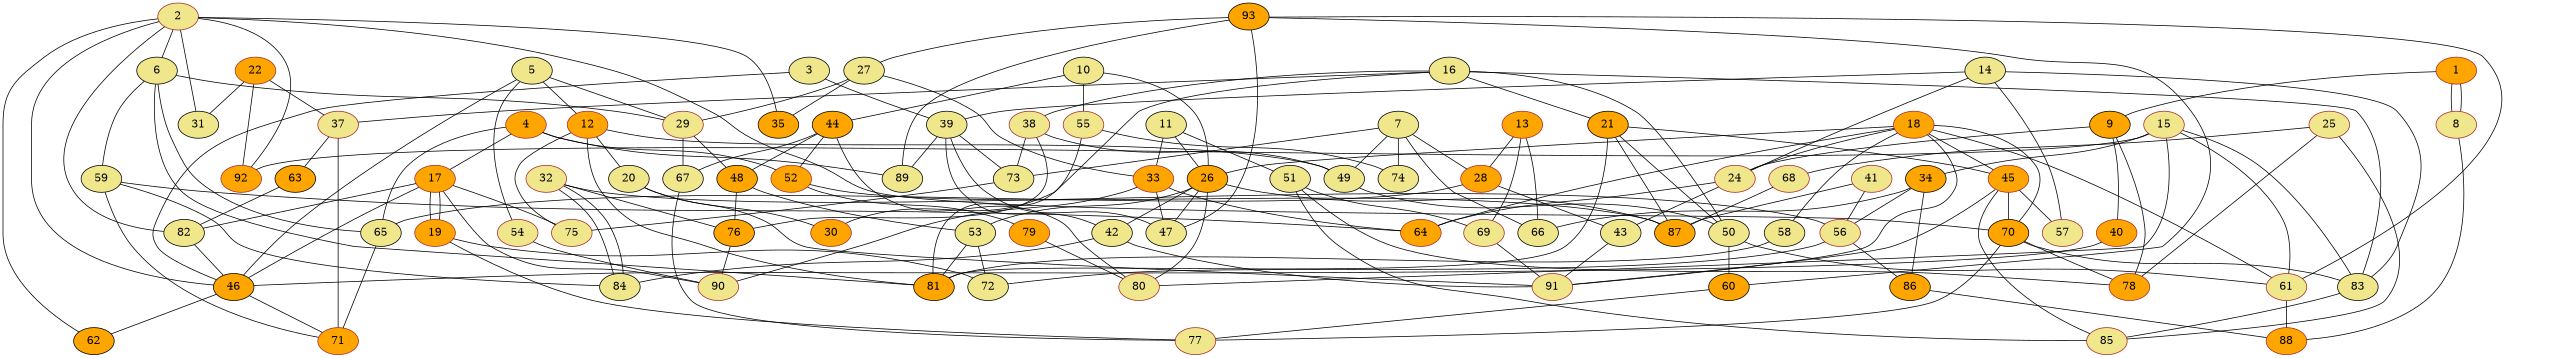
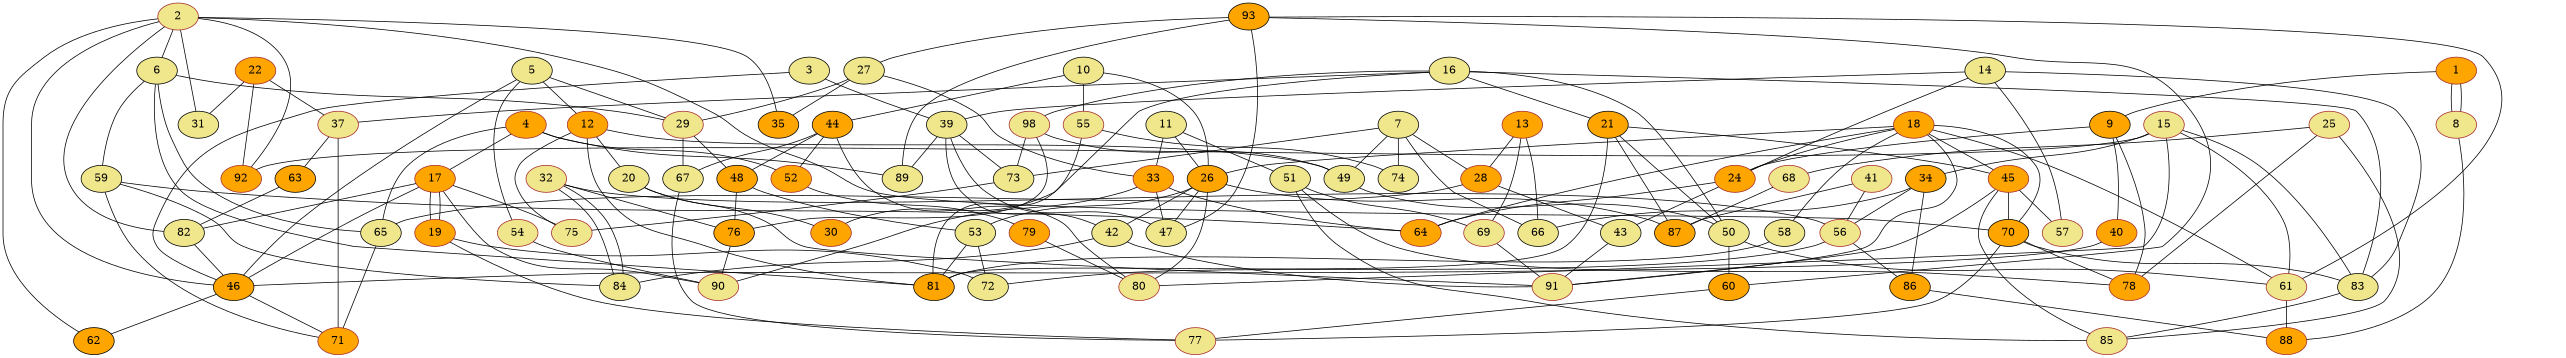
(1029, 125) -> (1029, 125)
(1735, 179) -> (1735, 179)
(1235, 199) -> none
